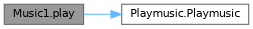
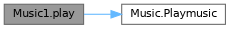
(185, 14) -> (174, 14)
